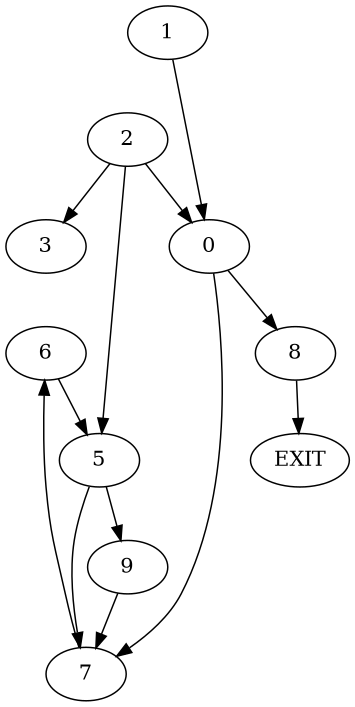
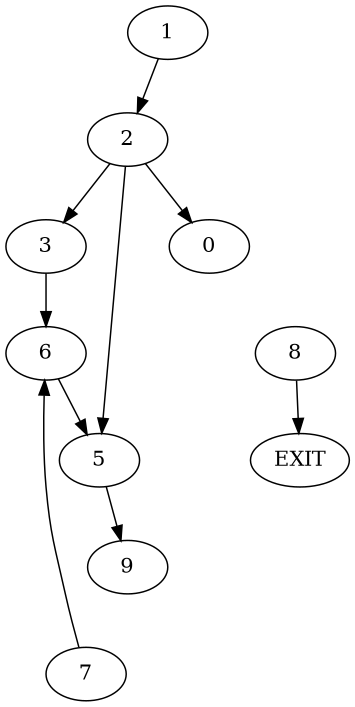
(187, 132) -> (151, 79)
none -> (46, 293)
(248, 294) -> none
(216, 474) -> none
(72, 559) -> none
(110, 614) -> none
